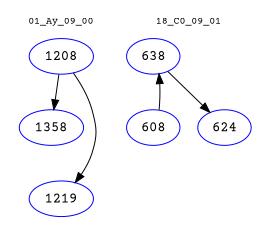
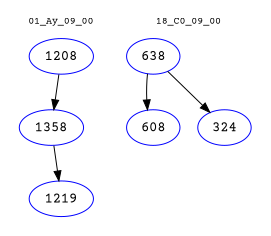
(189, 21) -> (189, 21)
(160, 97) -> (147, 87)
(95, 123) -> (56, 158)
(224, 128) -> (224, 128)
